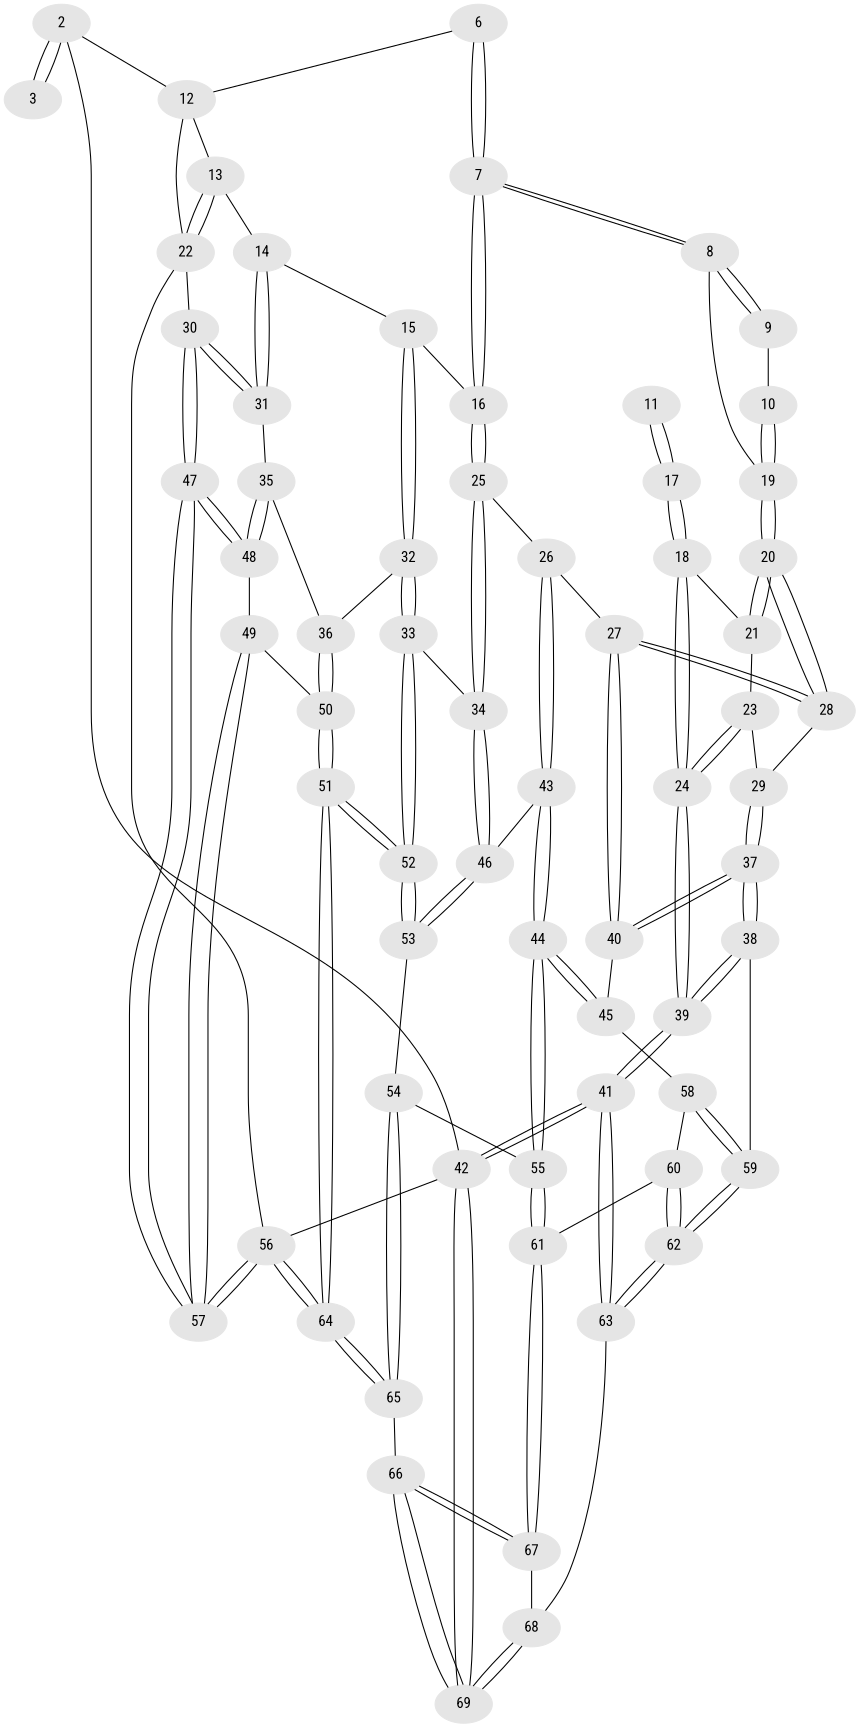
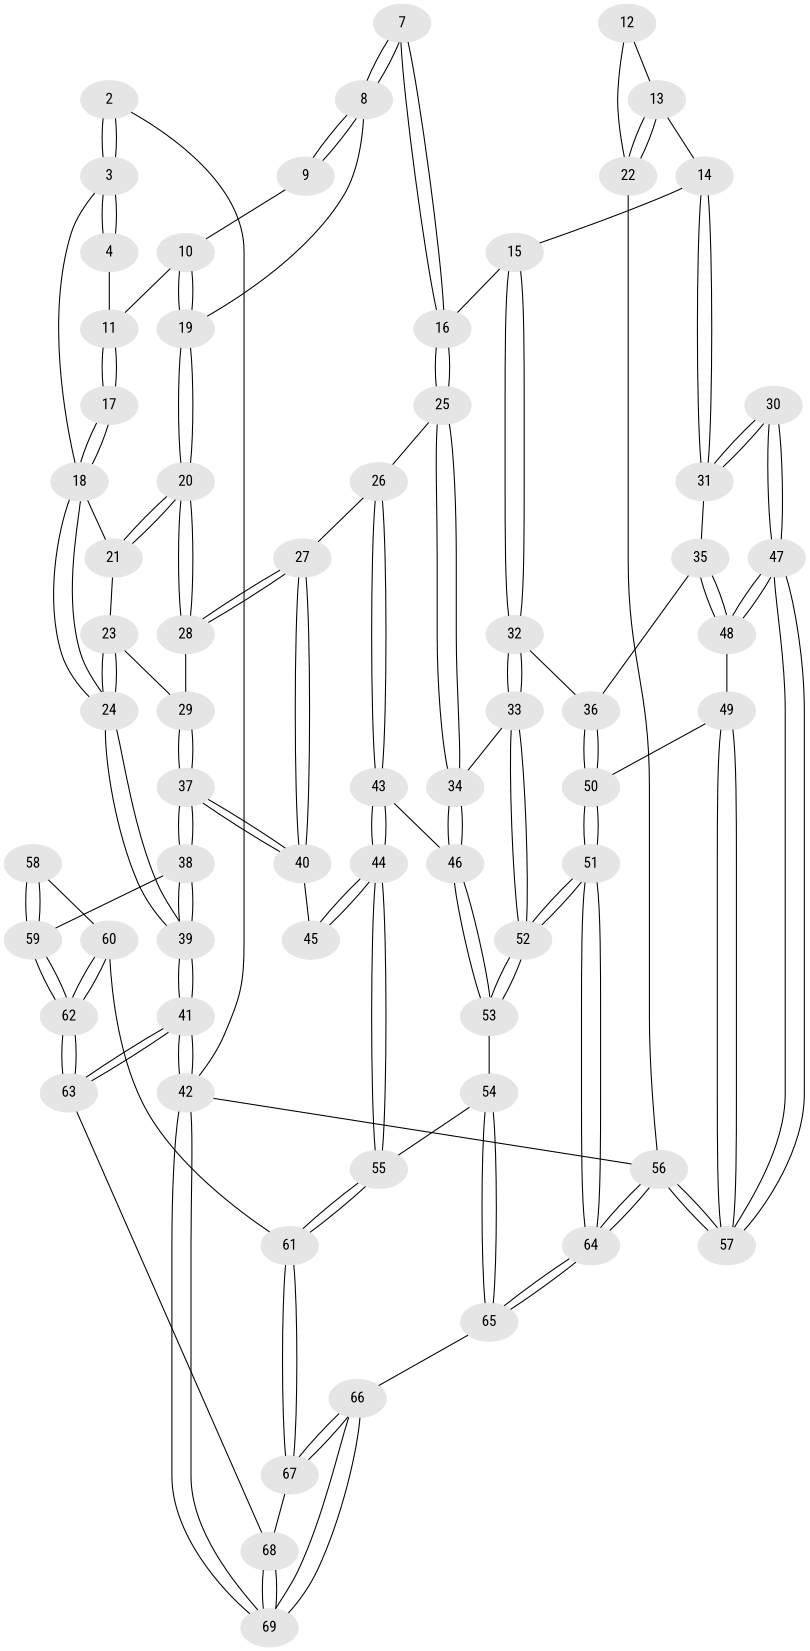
(479, 23) -> none
(124, 62) -> none
none -> (109, 253)
none -> (148, 291)
(188, 291) -> none
none -> (59, 325)
(654, 1062) -> none
